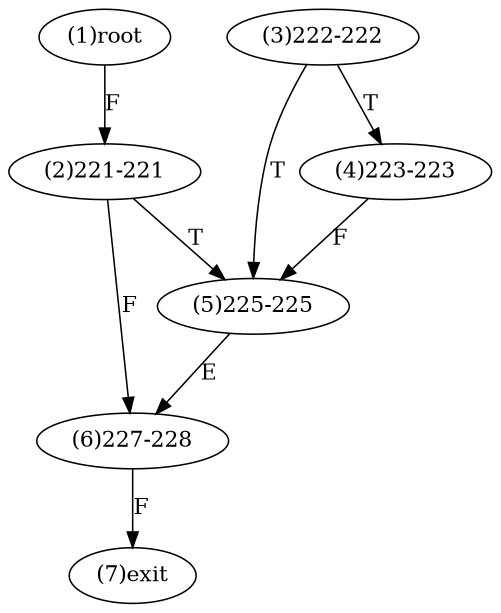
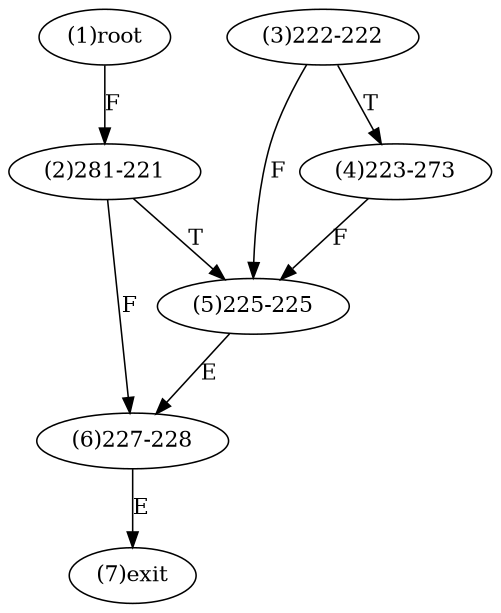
(105, 172) -> (105, 172)
(278, 172) -> (278, 172)
(396, 172) -> (396, 172)
(141, 508) -> (141, 508)
